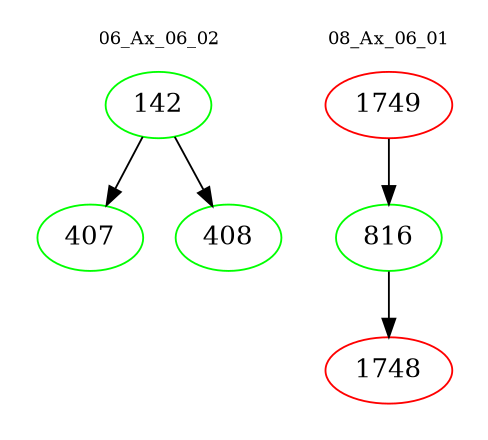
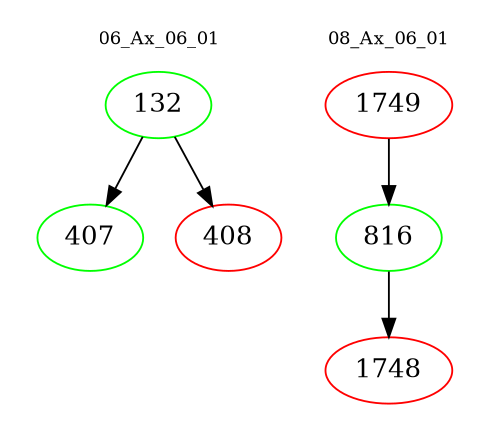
(159, 40) -> (159, 40)
(159, 105) -> (159, 105)
(229, 238) -> (229, 238)
